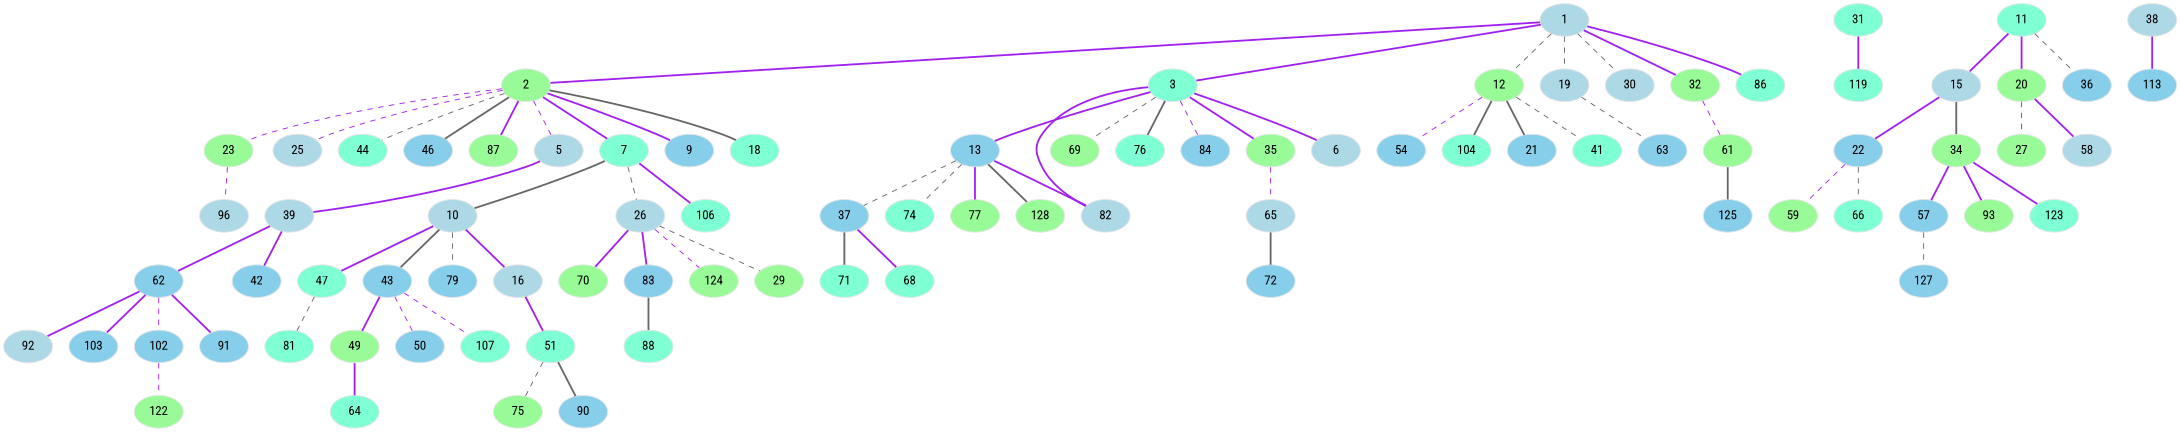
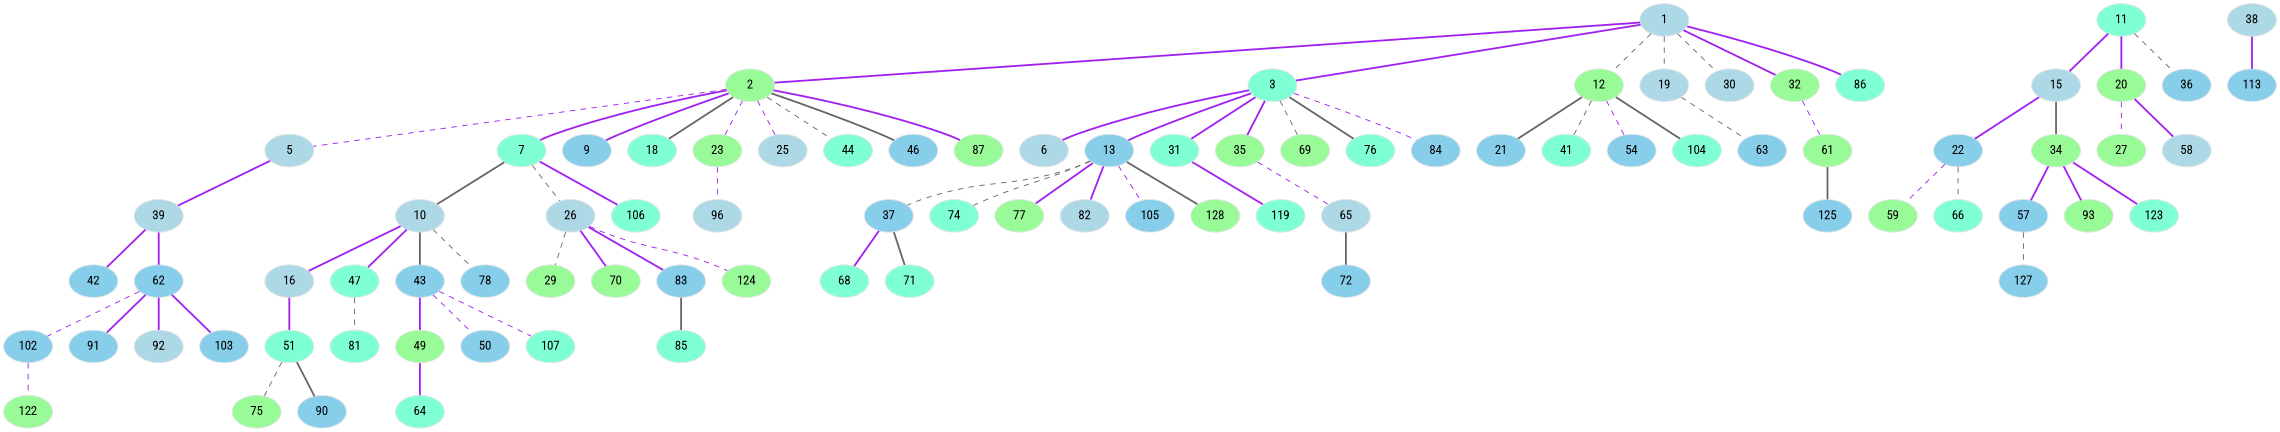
(1047, 129) -> (1223, 118)
none -> (1150, 216)
(453, 281) -> (485, 281)
(648, 346) -> (681, 346)
